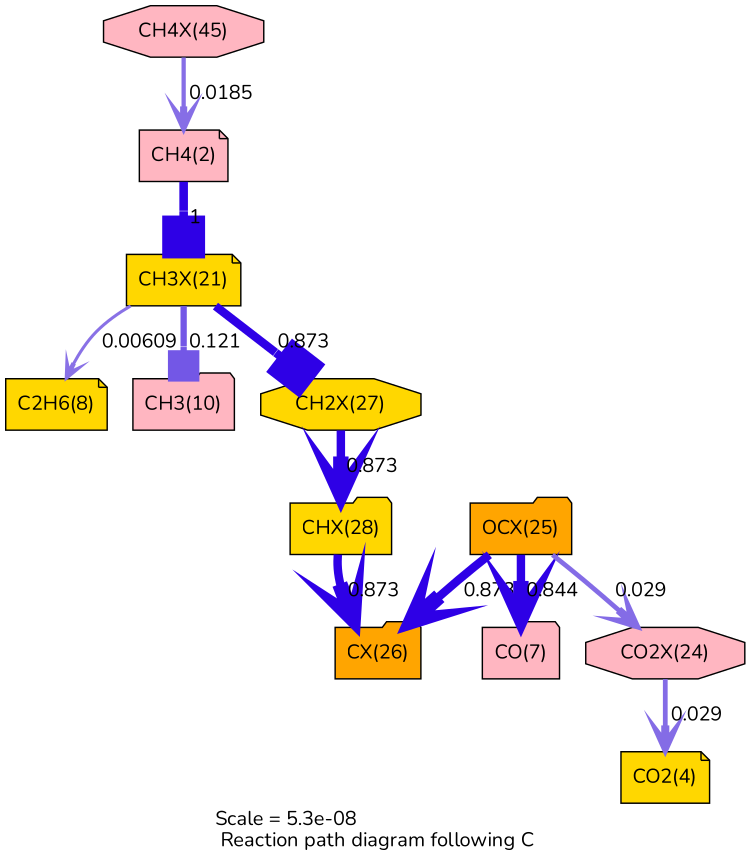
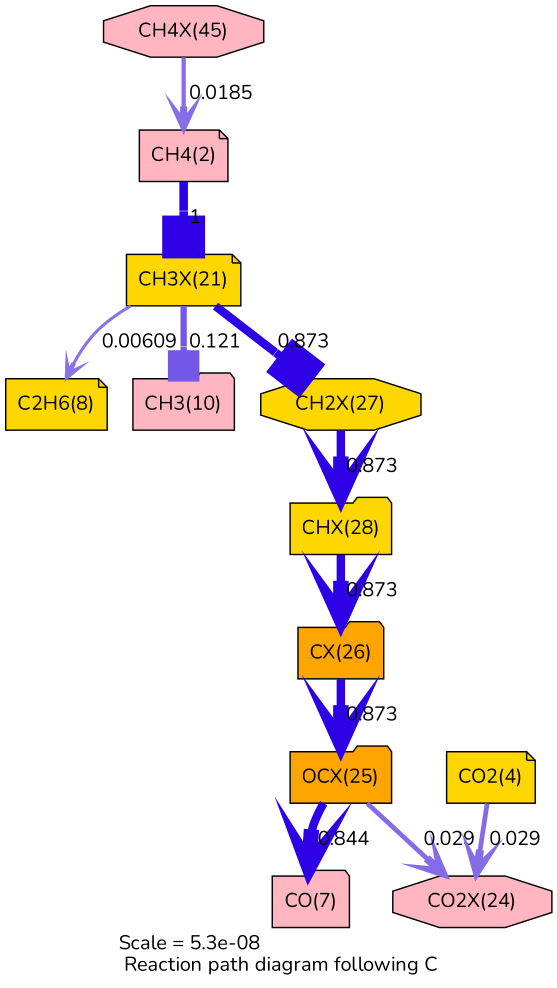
(463, 576) -> (341, 694)
(665, 703) -> (483, 828)
